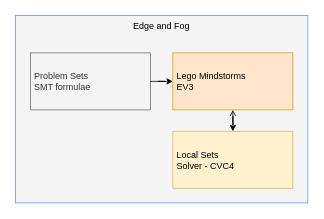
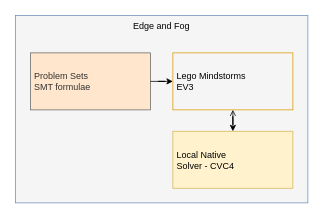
(90, 81) -> (90, 81)
(233, 81) -> (233, 81)
(204, 160) -> (204, 160)
